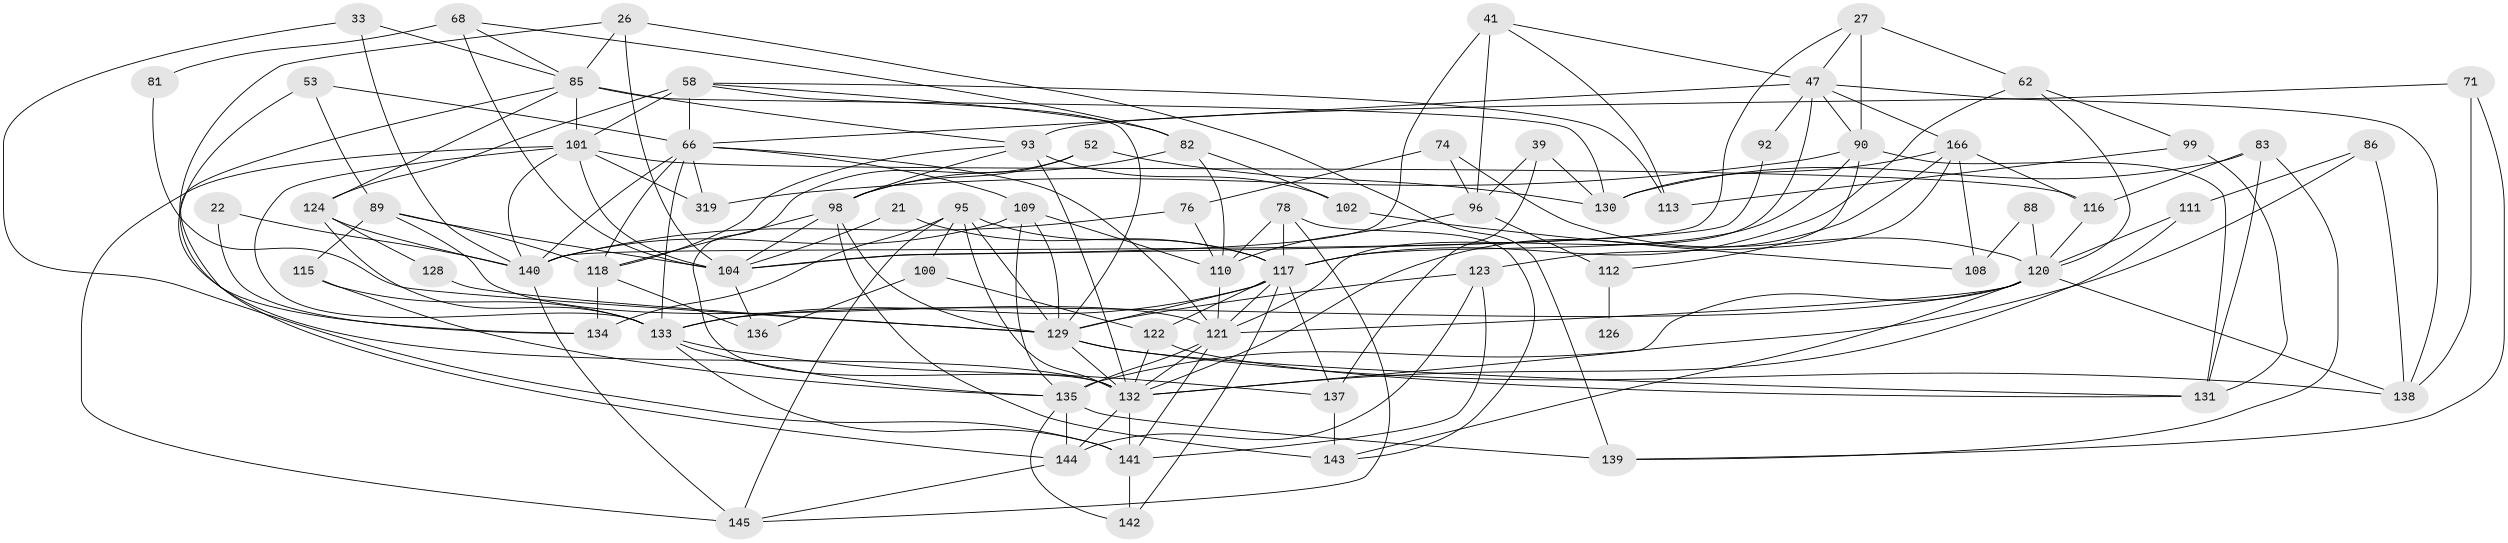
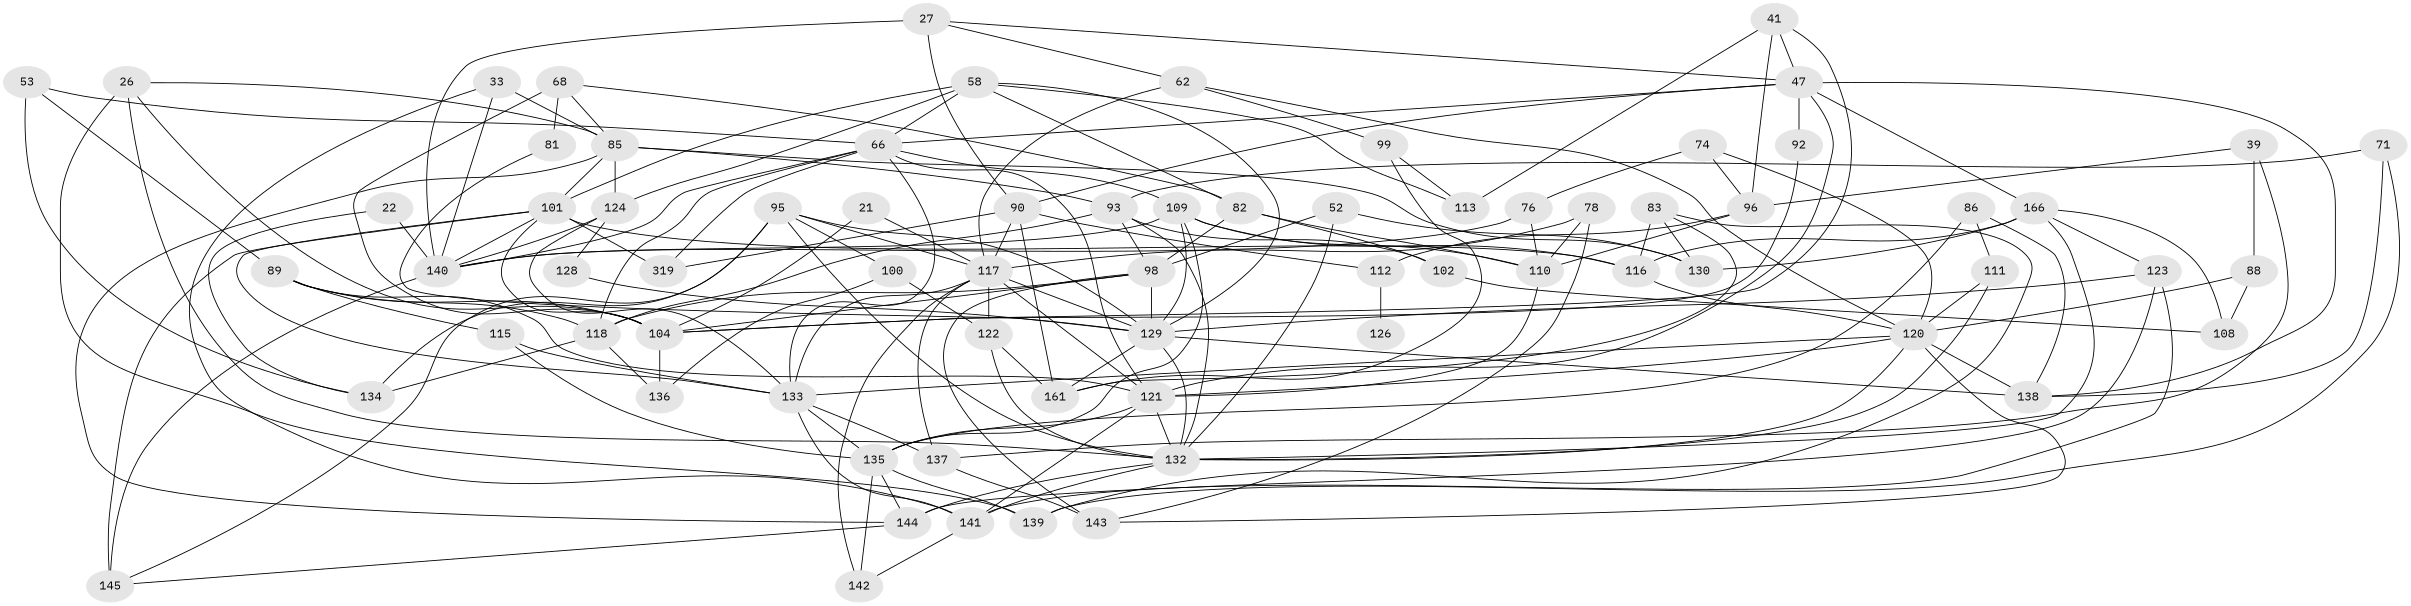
(1582, 186) -> (2254, 208)
none -> (1404, 246)
(2205, 397) -> (1055, 397)
(1208, 498) -> none
